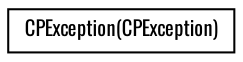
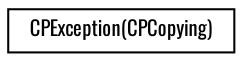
(121, 31) -> (121, 31)
